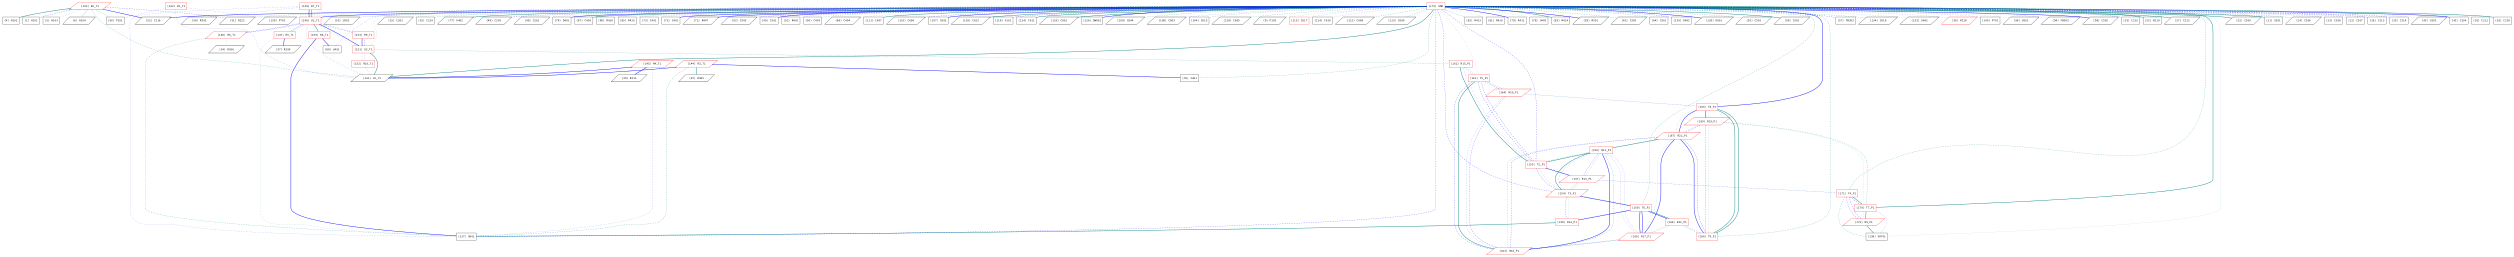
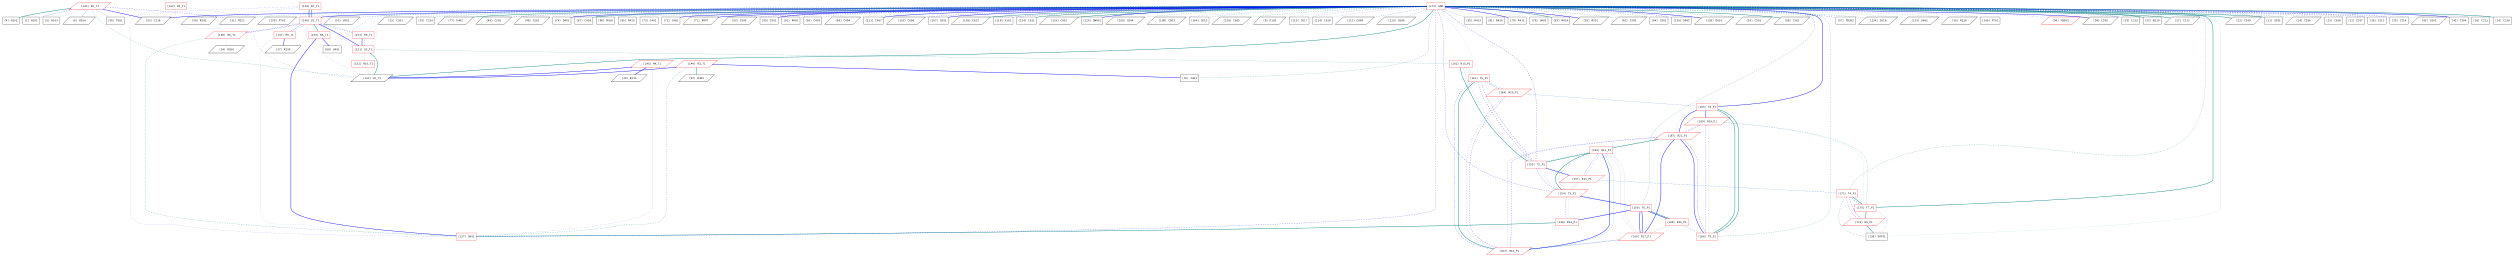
(1155, 9) -> (1155, 9)
(1299, 21) -> (1299, 21)
(1959, 21) -> (1959, 21)
(2021, 21) -> none
(2061, 21) -> (2061, 21)
(466, 237) -> (466, 237)
